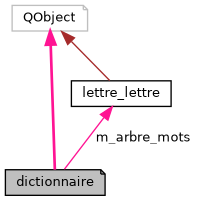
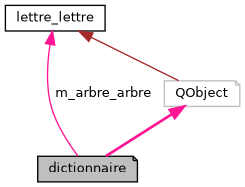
(91, 61) -> (135, 59)
(141, 138) -> (102, 94)
